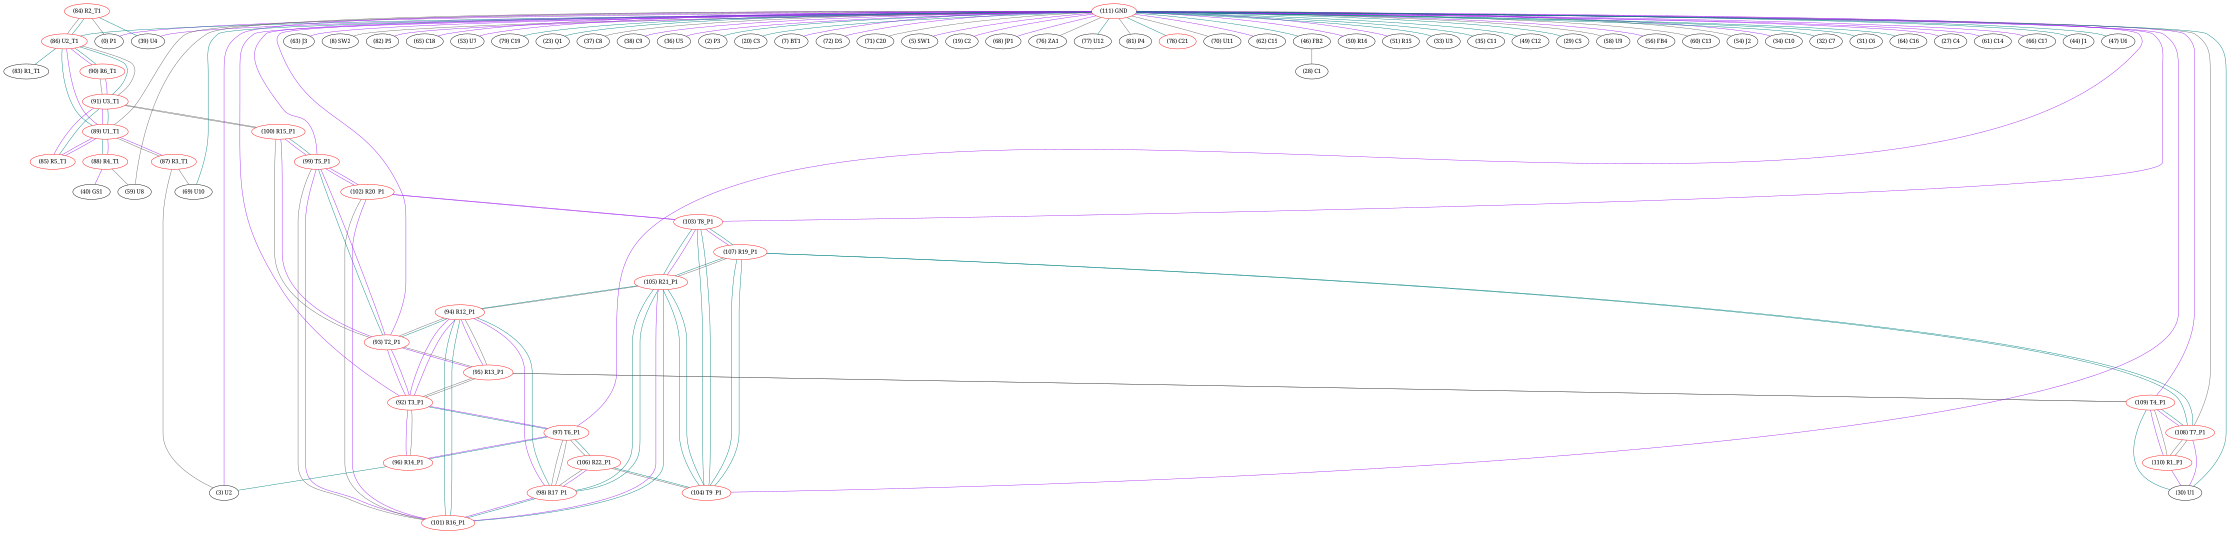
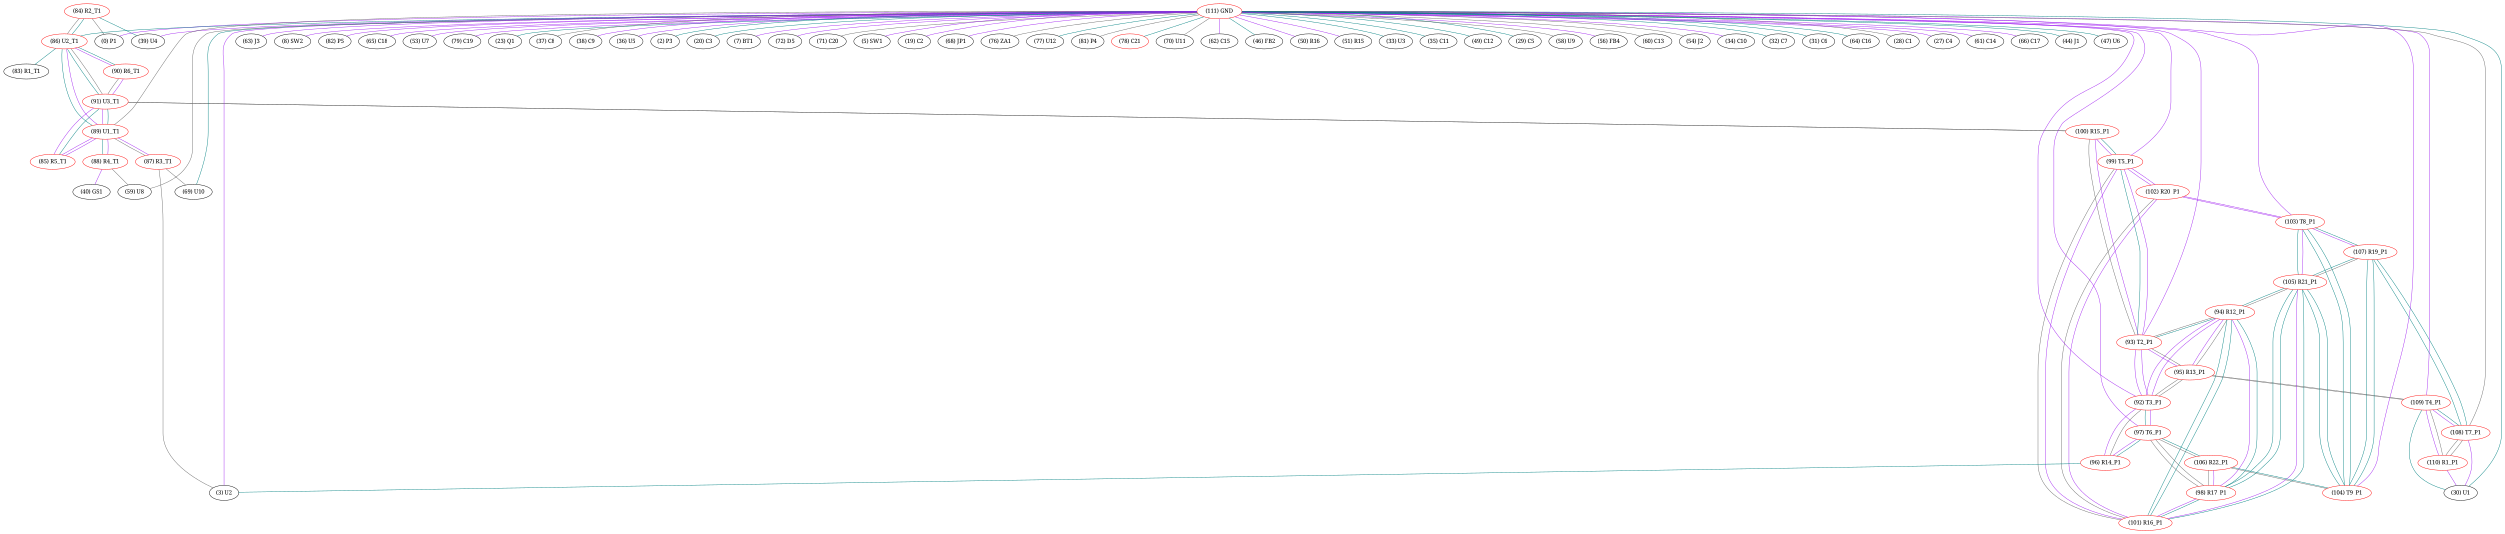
(807, 16) -> (836, 19)
(722, 19) -> (751, 17)
(1312, 56) -> (1567, 14)
